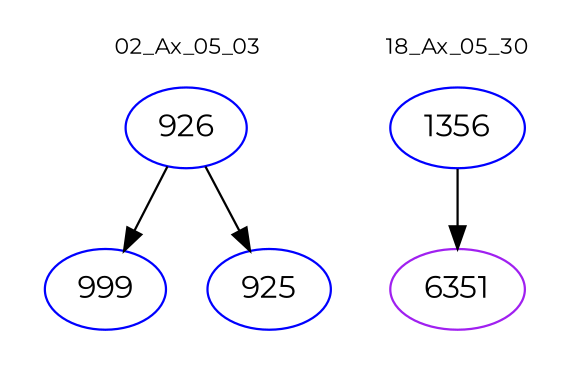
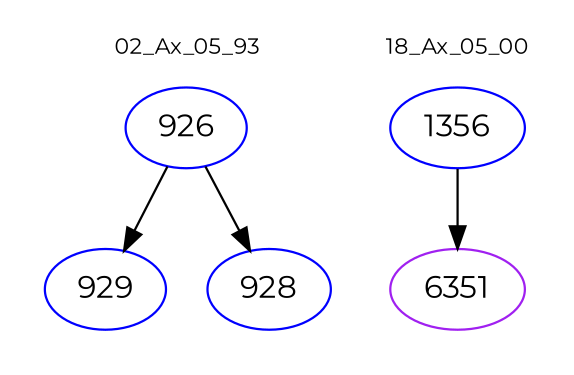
(188, 48) -> (188, 48)
(458, 48) -> (458, 48)
(105, 289) -> (105, 289)
(269, 289) -> (269, 289)
